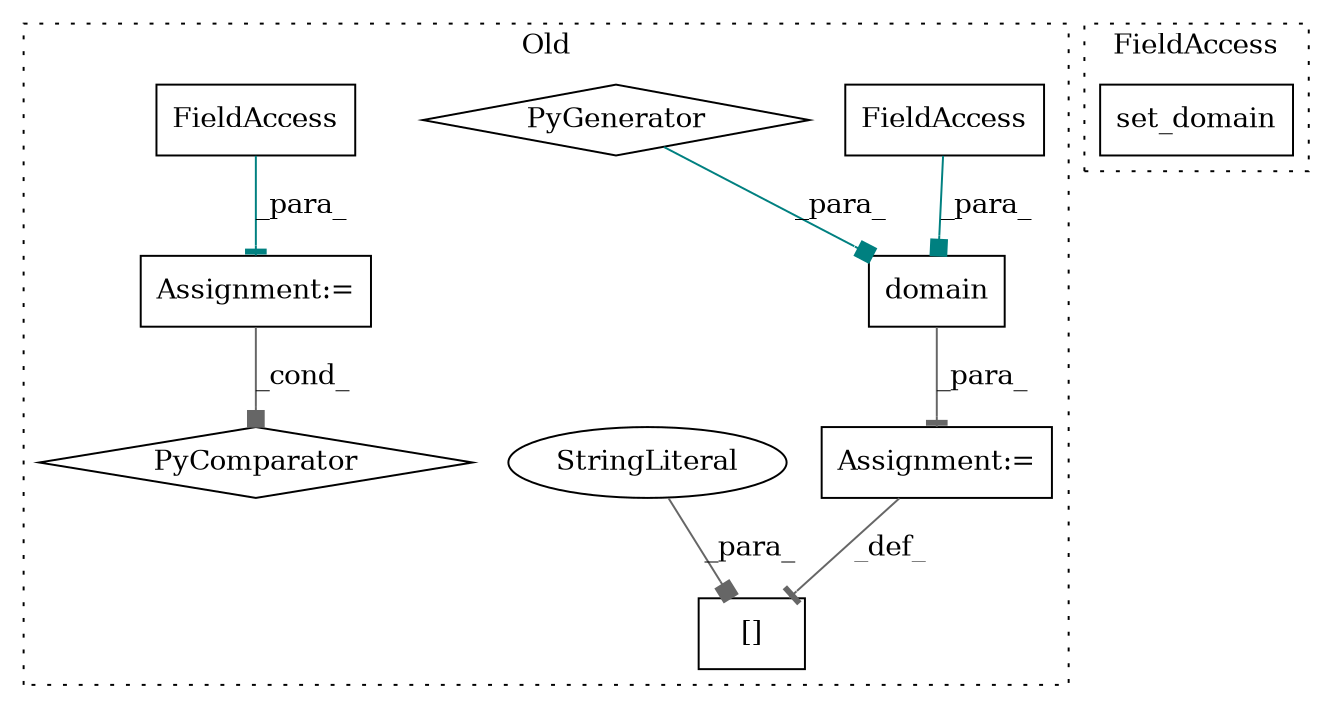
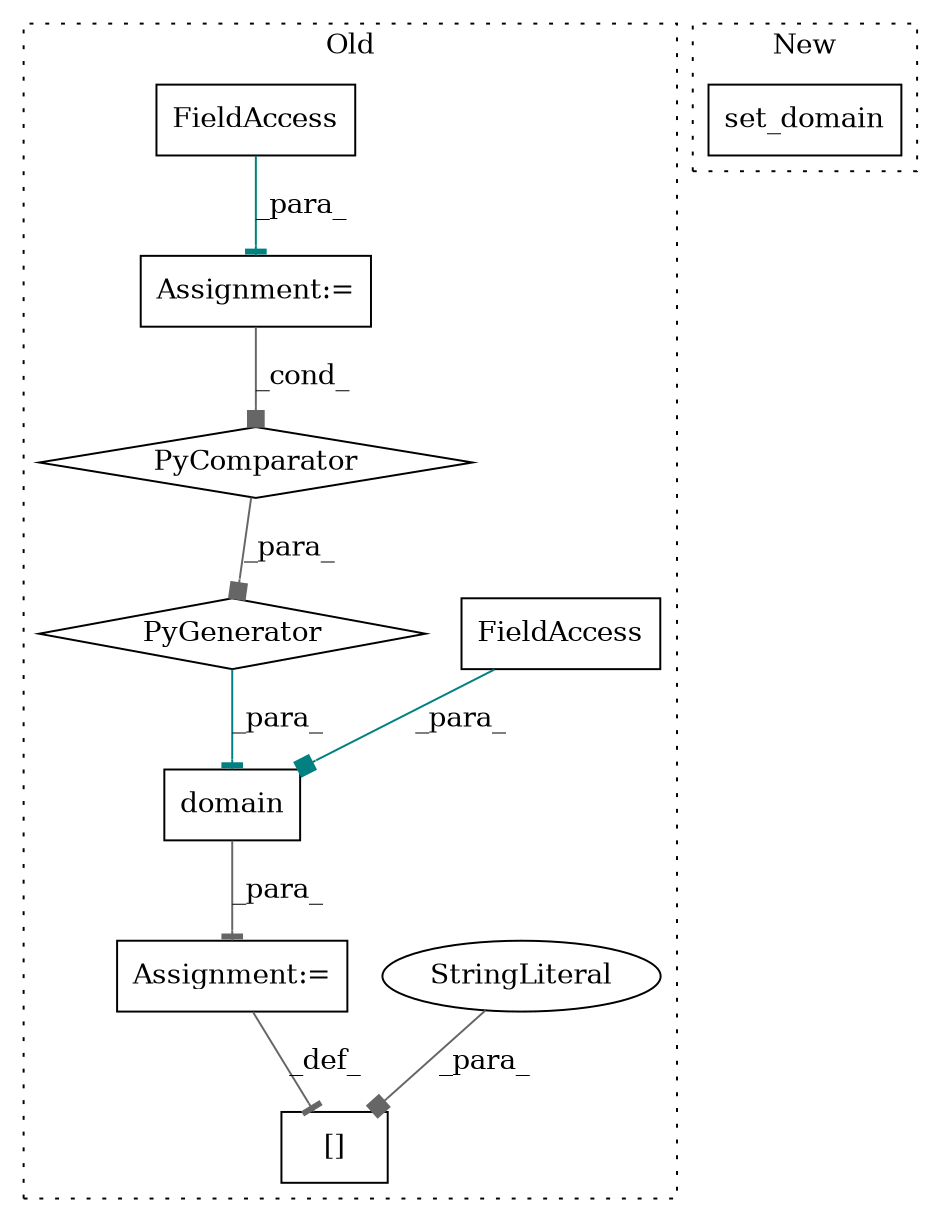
(1197, 46) -> (805, 46)
(759, 197) -> (232, 714)
none -> (245, 538)
